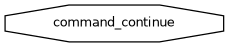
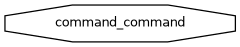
(114, 23) -> (120, 23)
